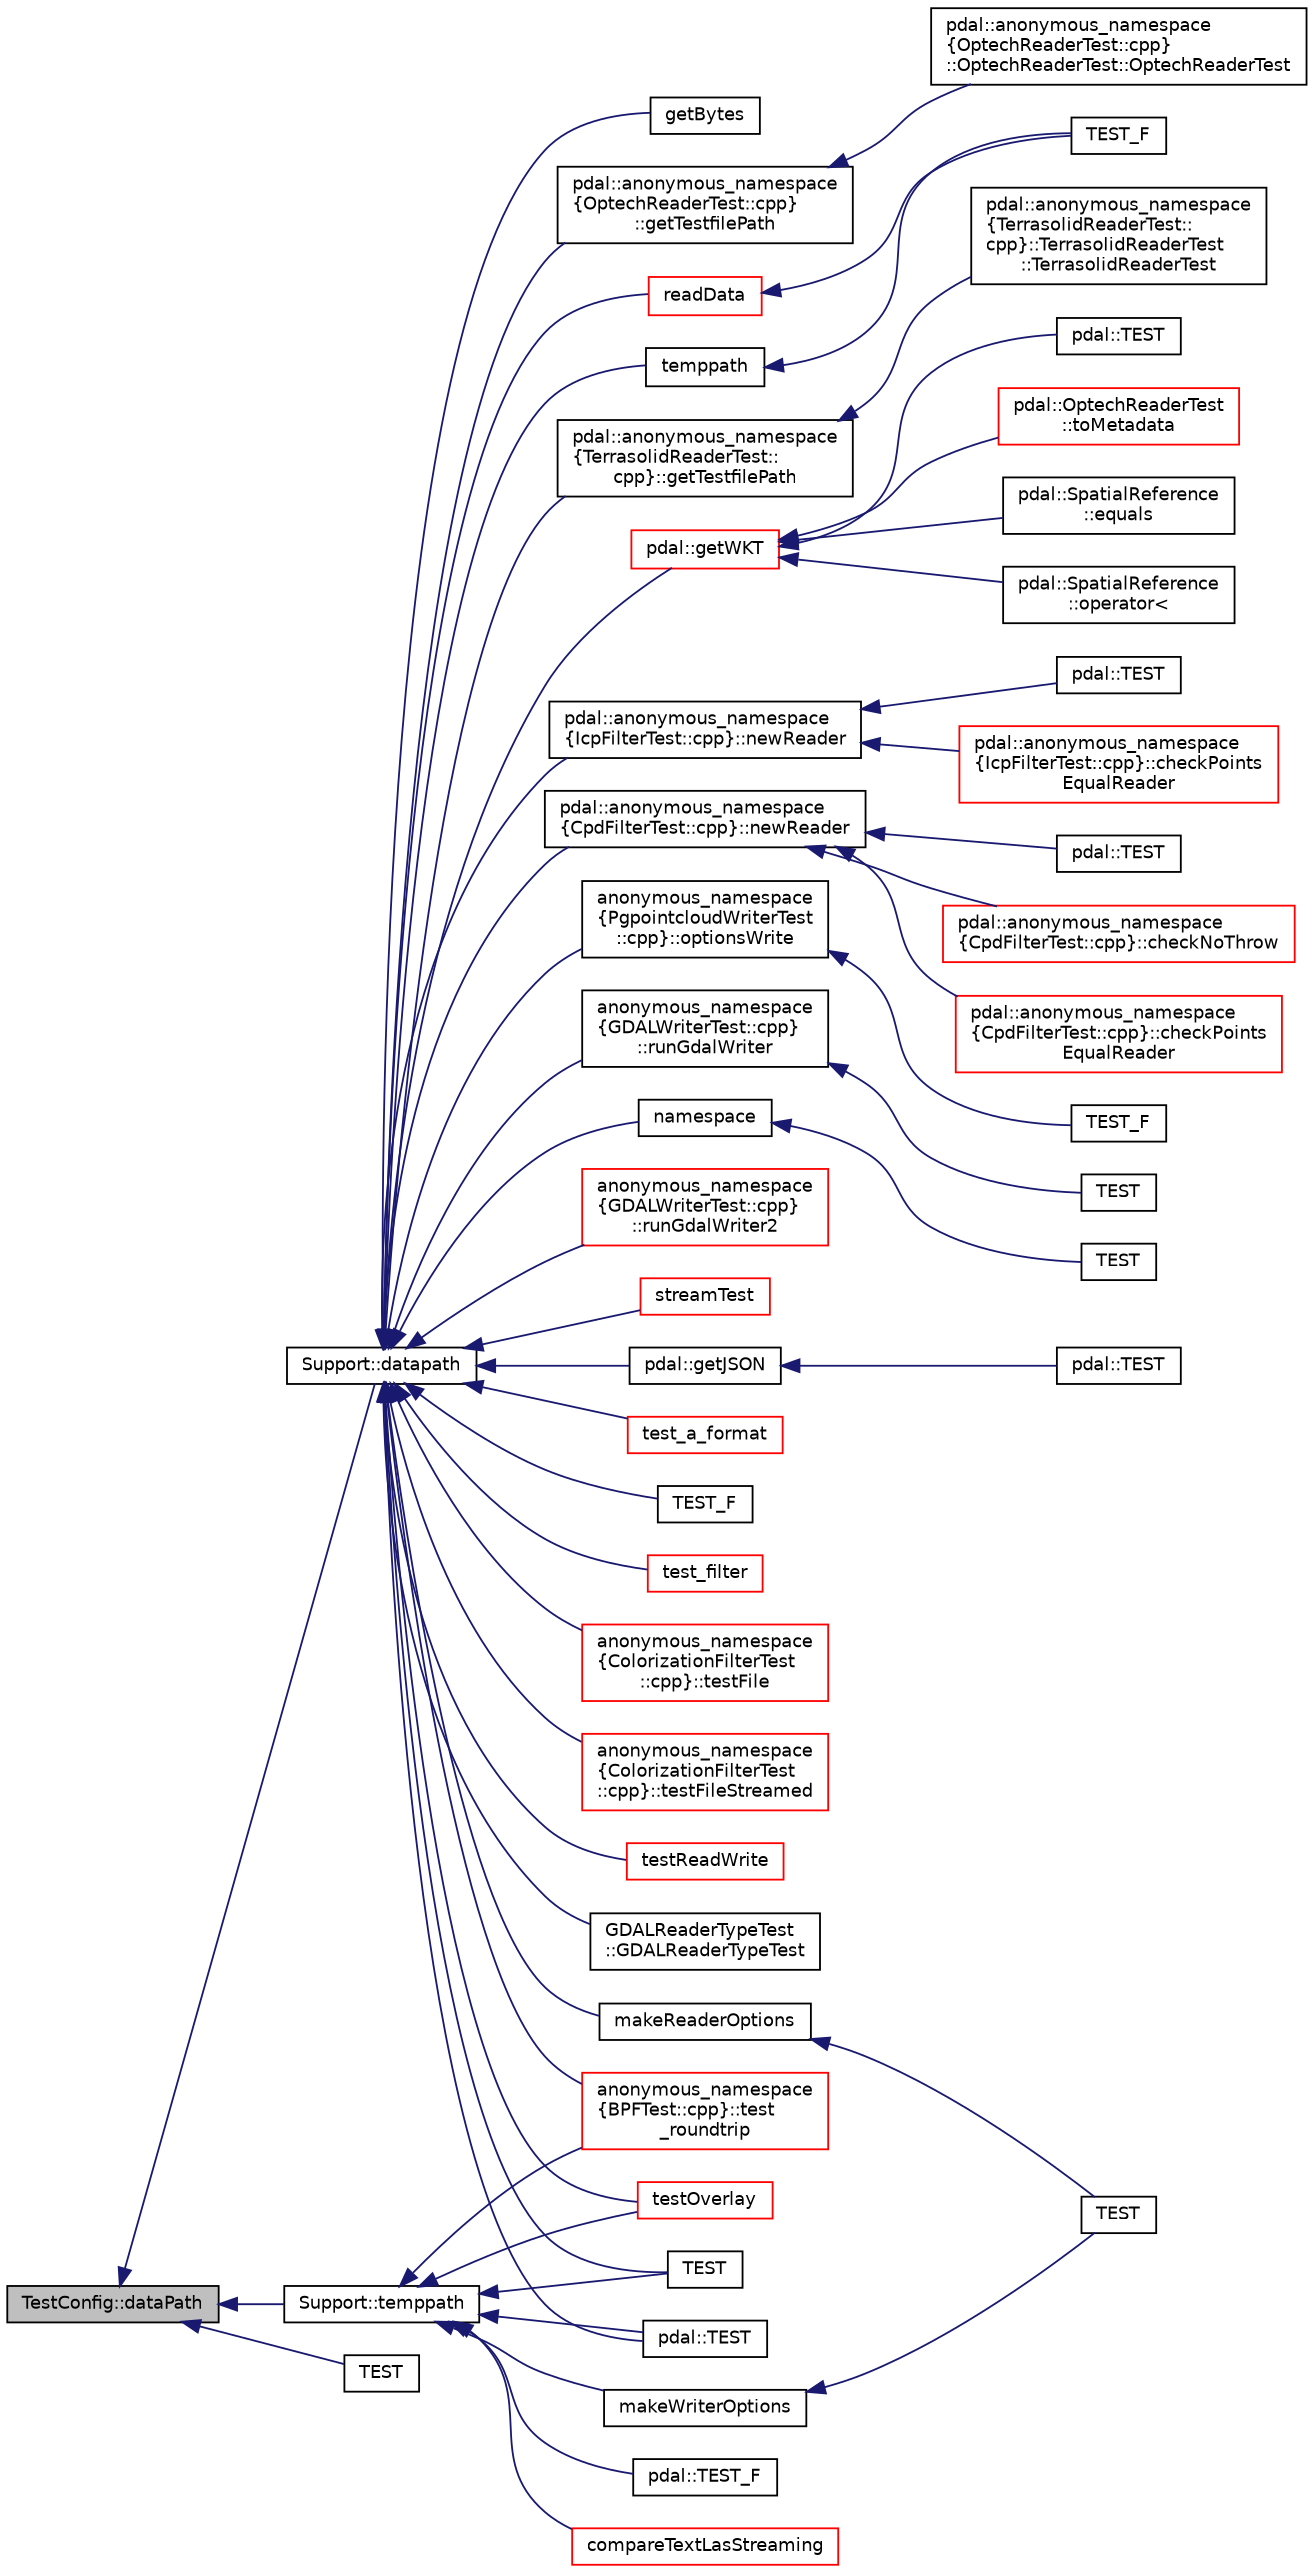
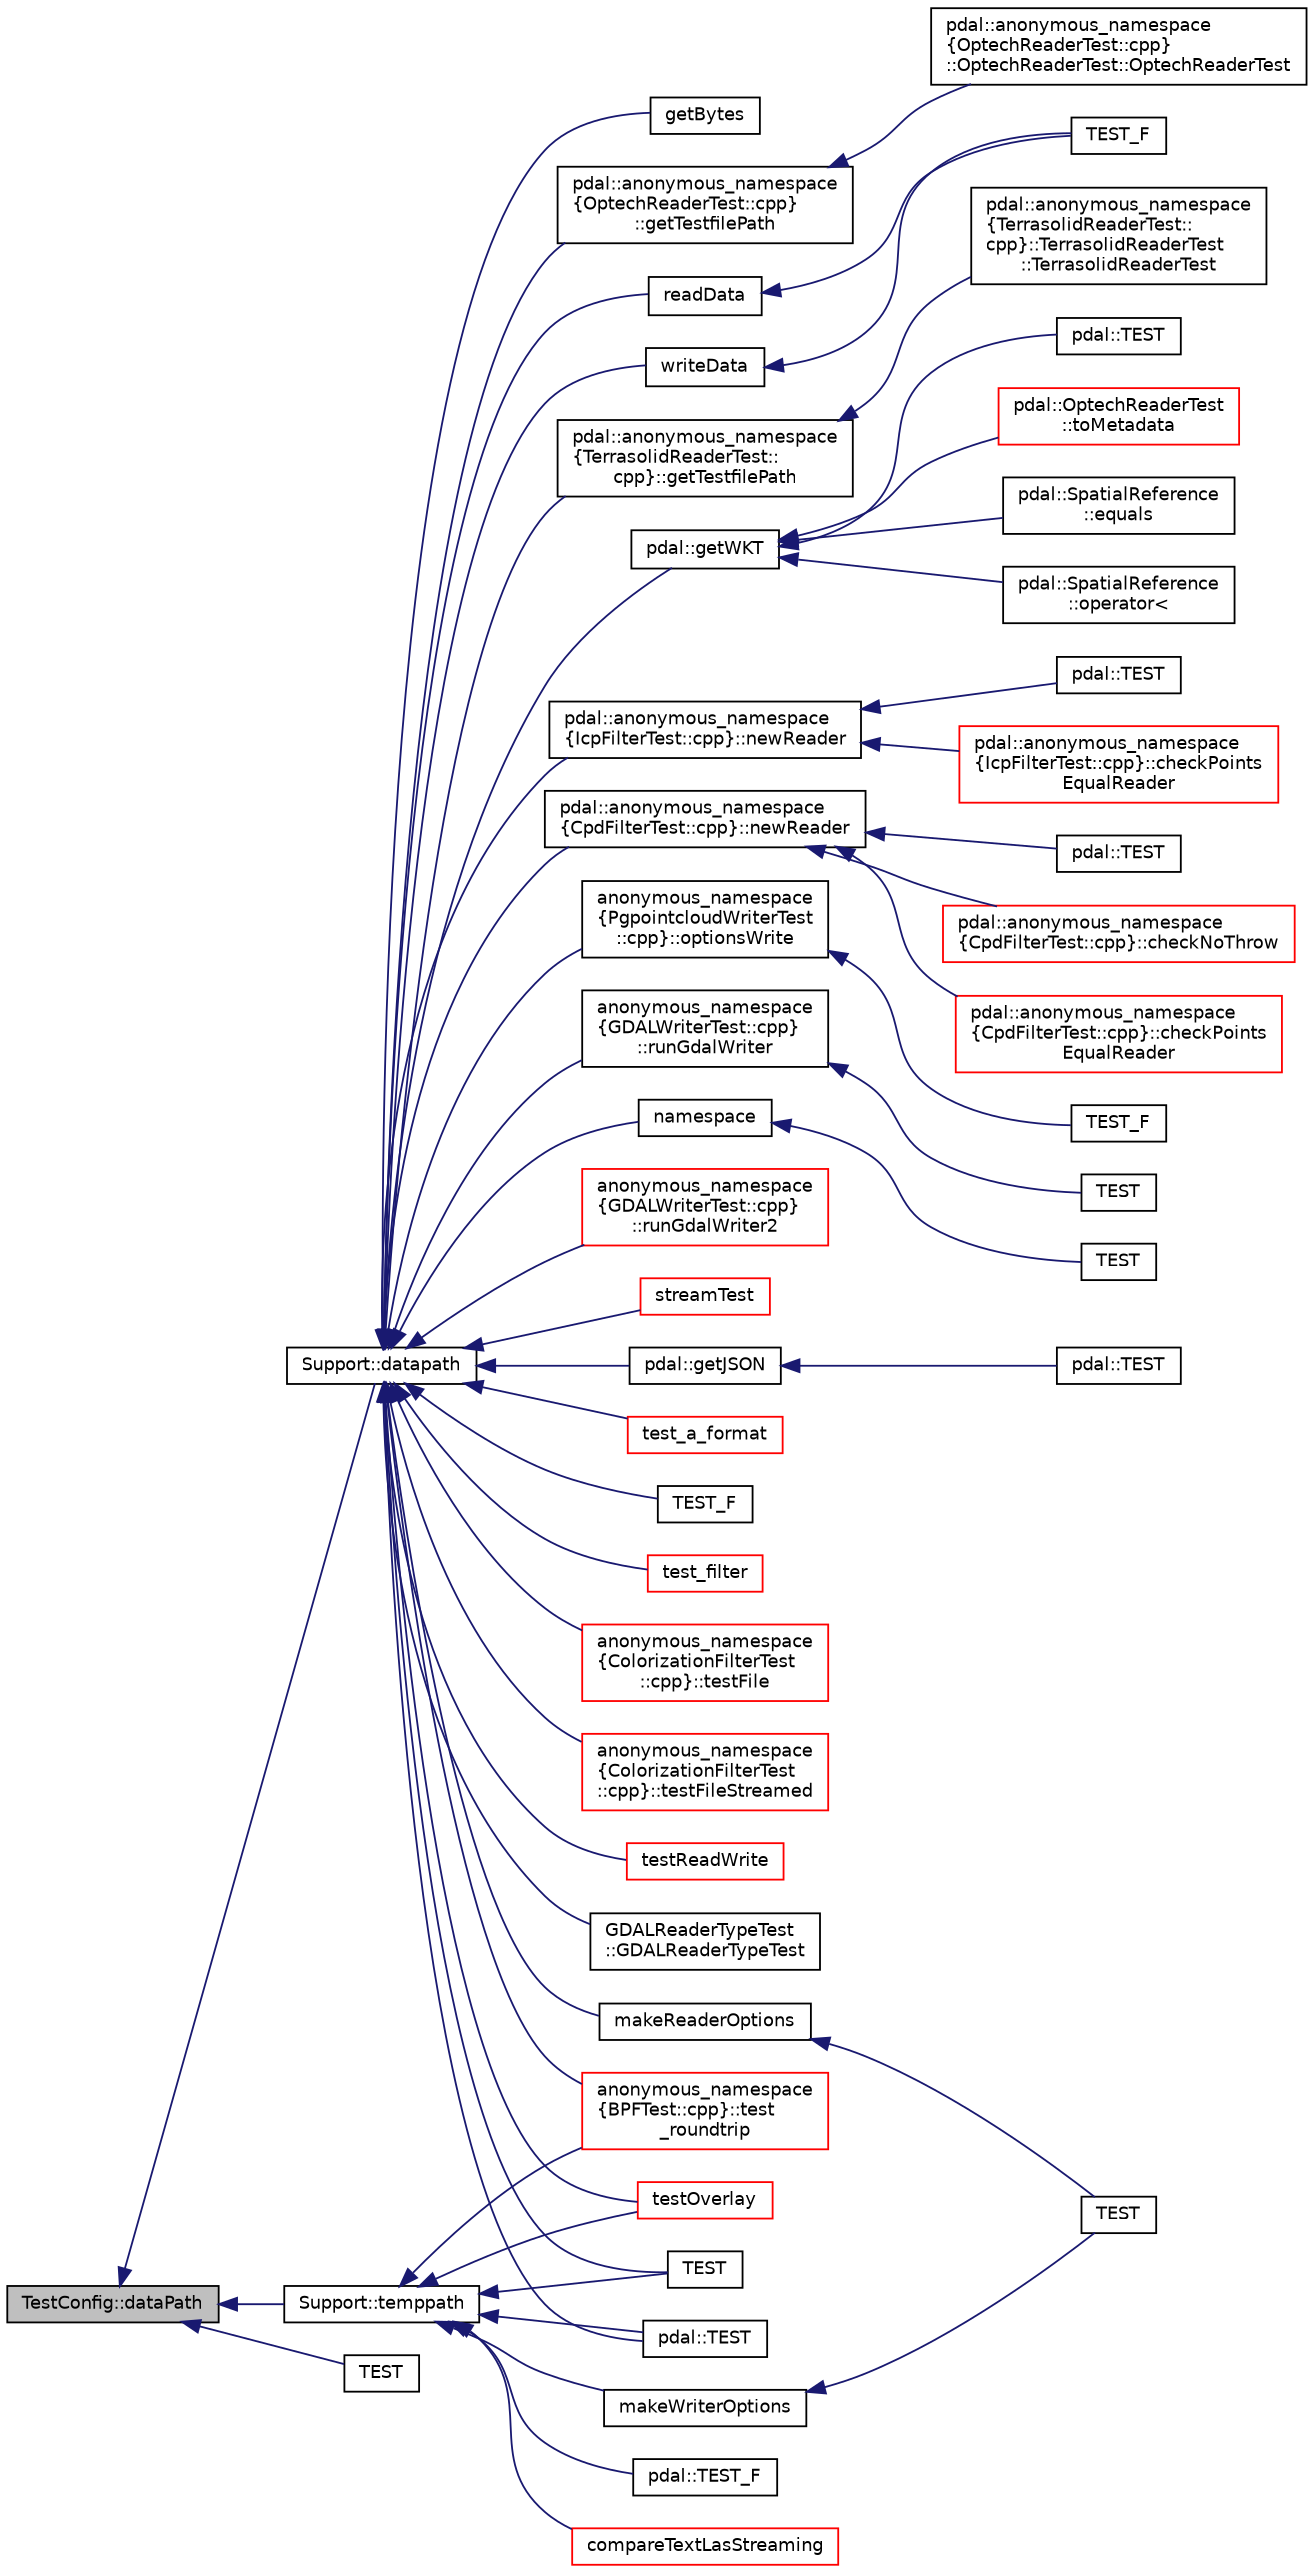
(705, 296) -> (705, 296)
(705, 367) -> (705, 367)
(705, 549) -> (705, 549)
